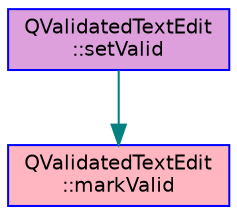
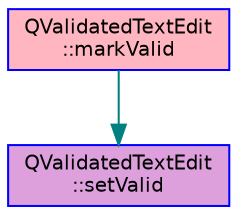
(119, 97) -> (119, 97)
